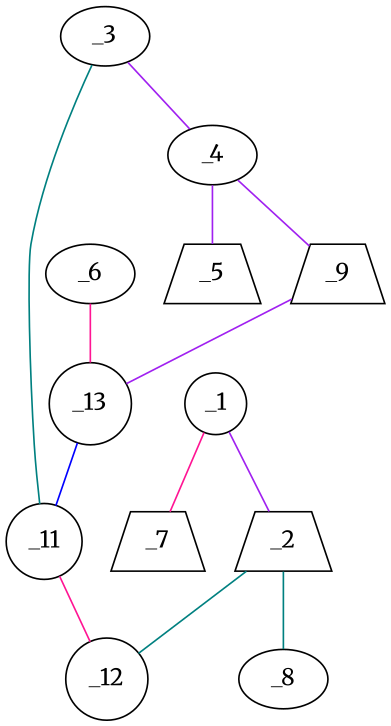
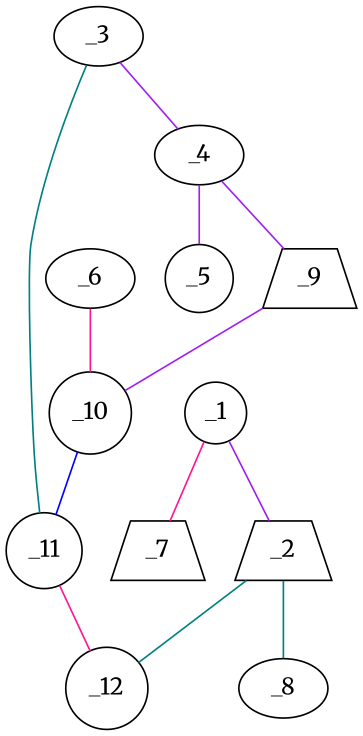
(212, 274) -> (199, 279)
(90, 404) -> (90, 413)
